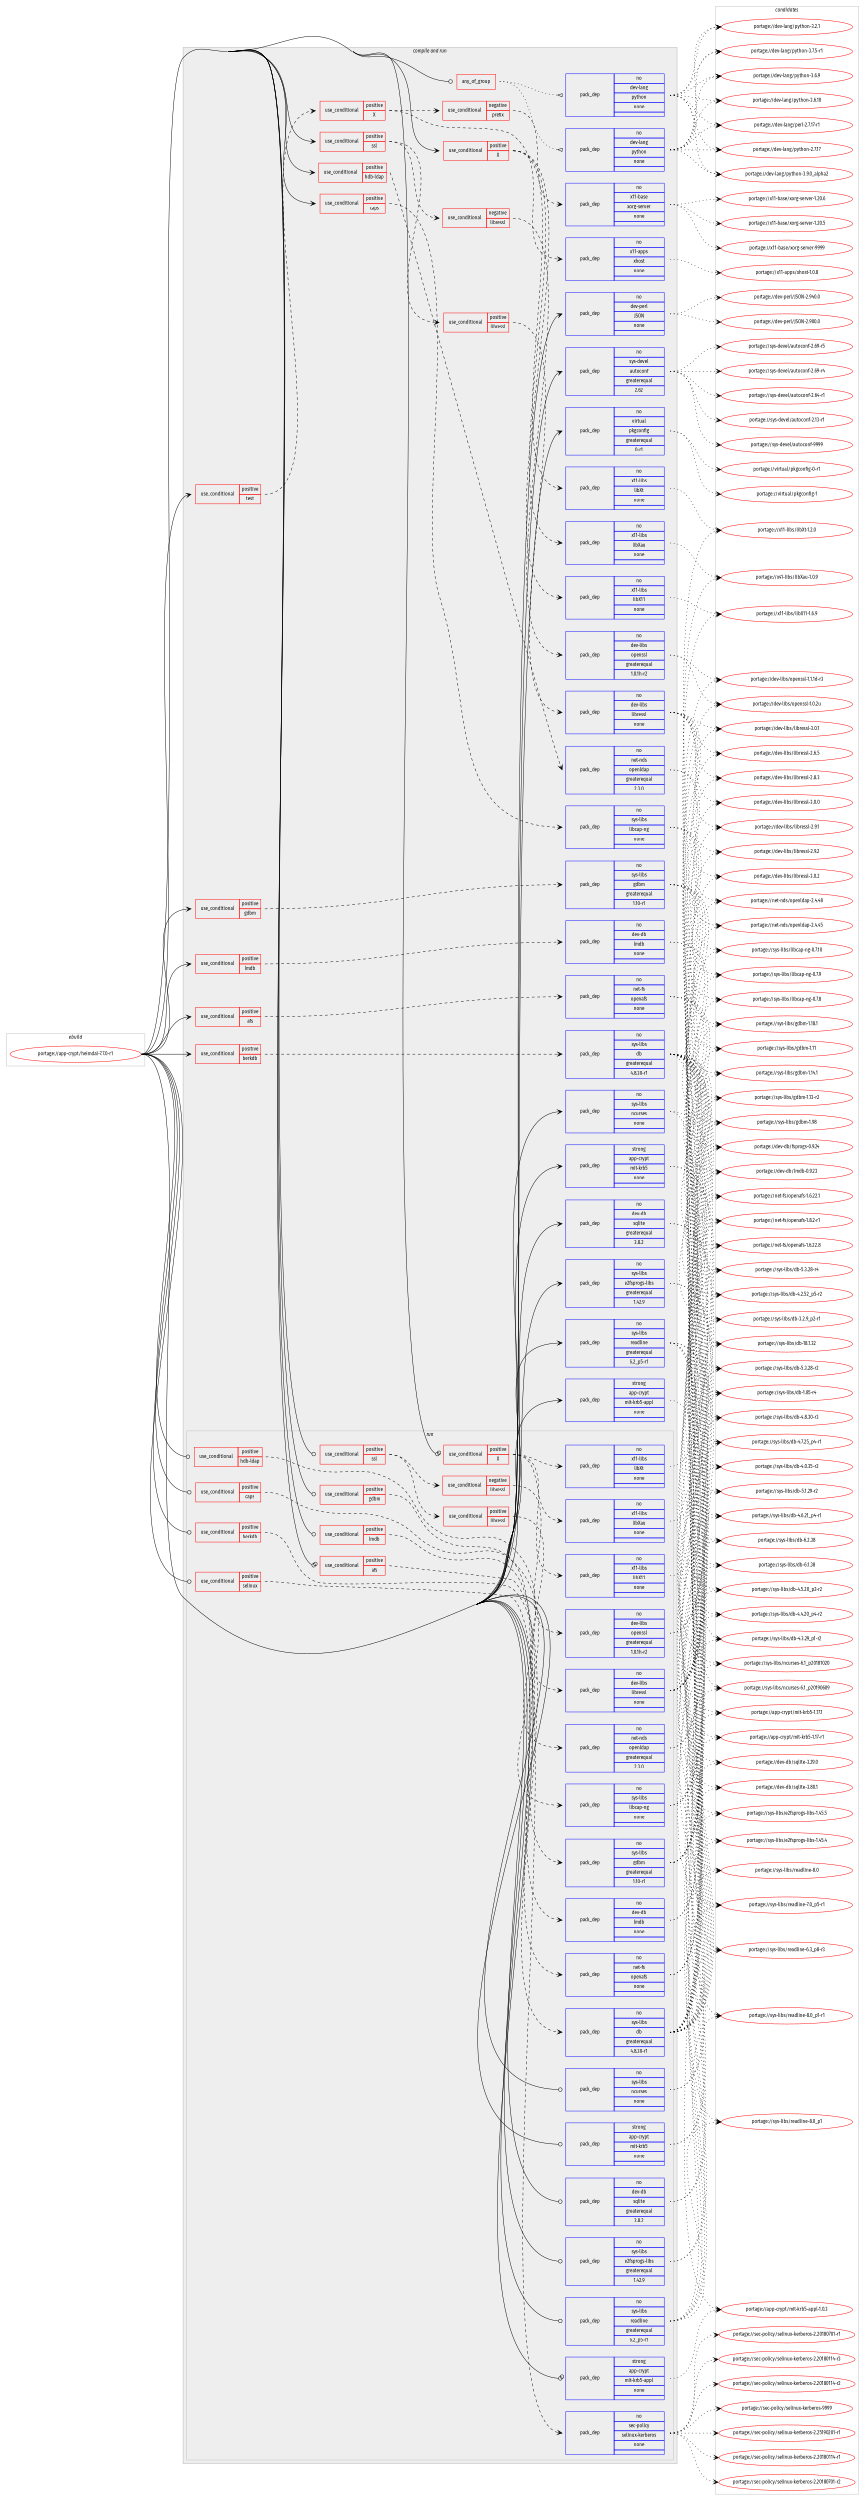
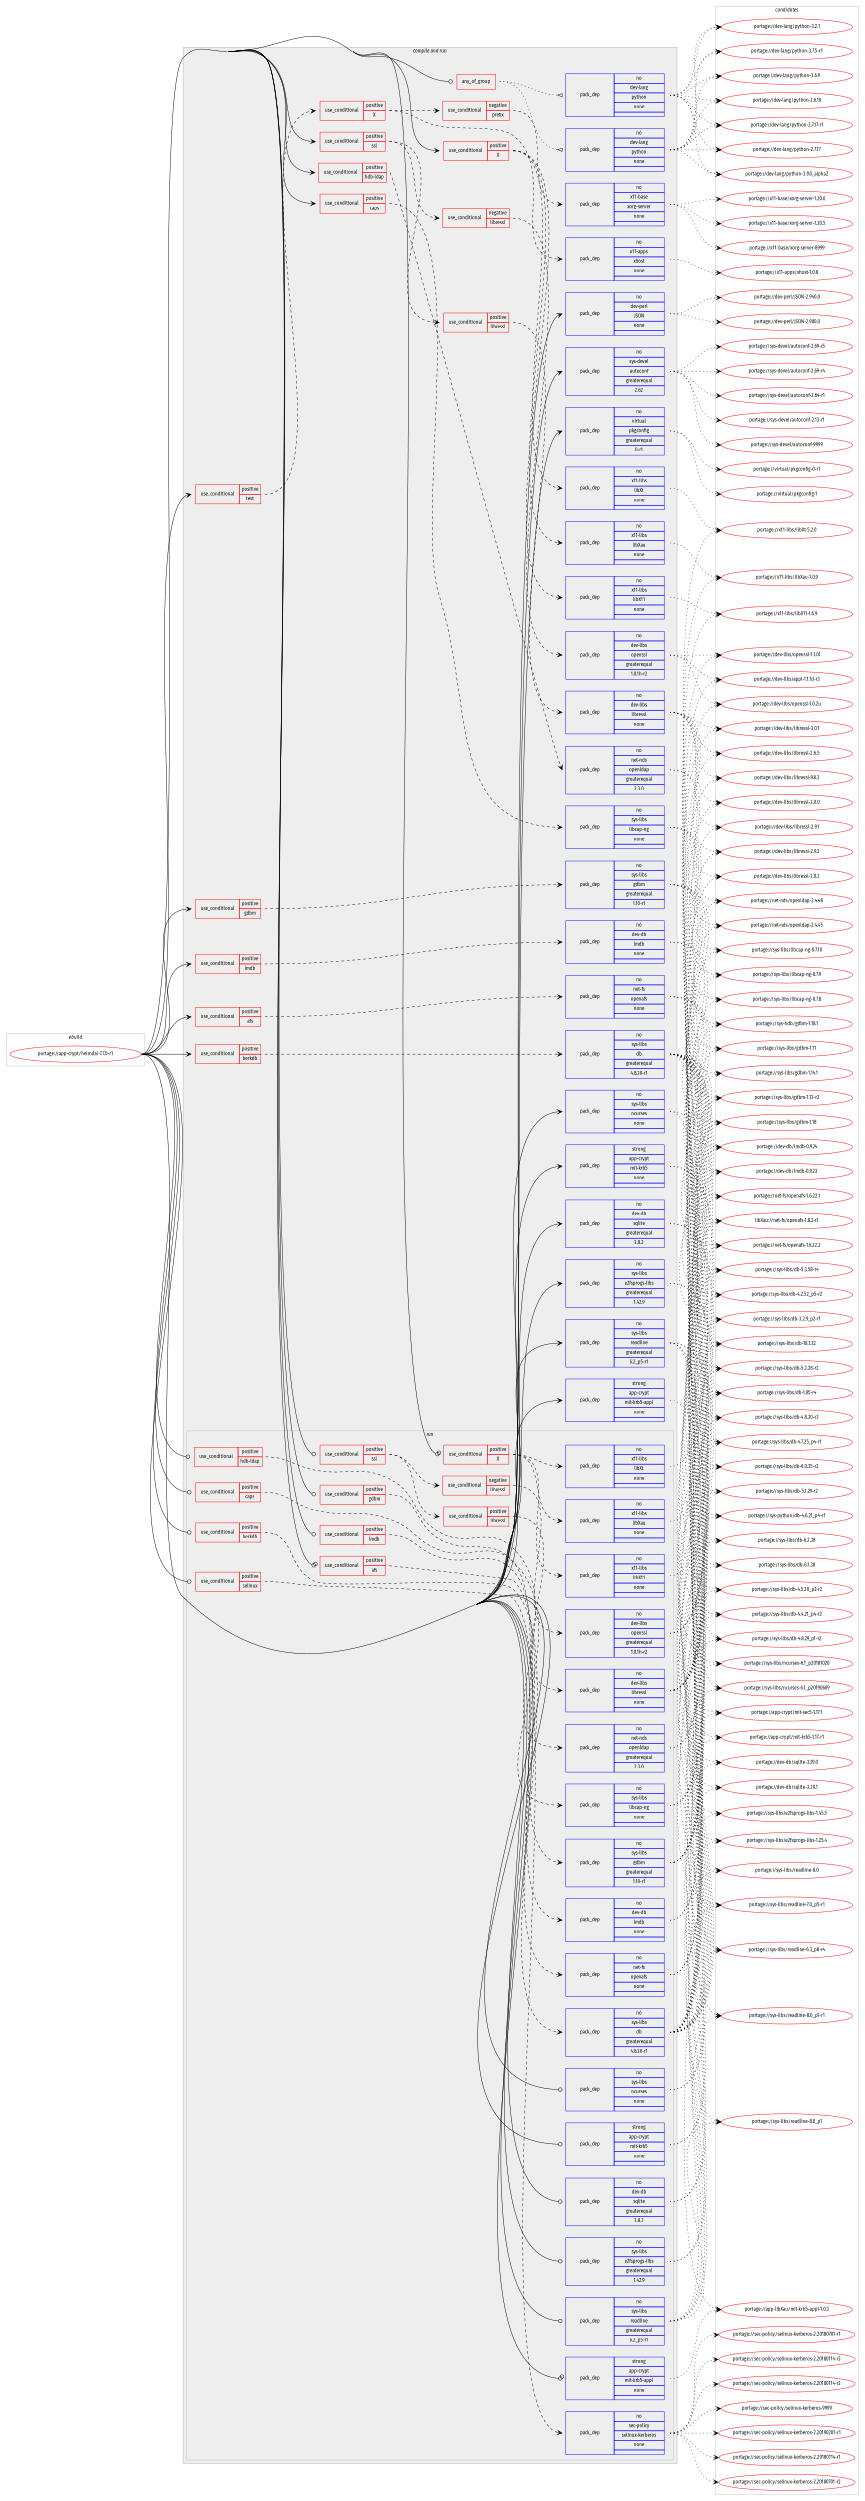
(787, 125) -> (787, 125)
(787, 248) -> (787, 248)
(787, 530) -> (787, 530)
(787, 578) -> (787, 578)
none -> (787, 655)
(787, 680) -> (787, 680)
(787, 778) -> (787, 778)
(787, 1024) -> (787, 1024)
(787, 1122) -> (787, 1122)
(787, 1147) -> (787, 1147)
(787, 1221) -> (787, 1221)
(787, 1245) -> (787, 1245)
(787, 1270) -> (787, 1270)
(787, 1467) -> (787, 1467)
(787, 1516) -> (787, 1516)
(787, 1614) -> (787, 1614)
(787, 1639) -> (787, 1639)
(787, 1713) -> (787, 1713)
(787, 1788) -> (787, 1788)
(787, 1841) -> (787, 1841)
(787, 1950) -> (787, 1950)
(787, 2310) -> (787, 2310)
(787, 2433) -> (787, 2433)
